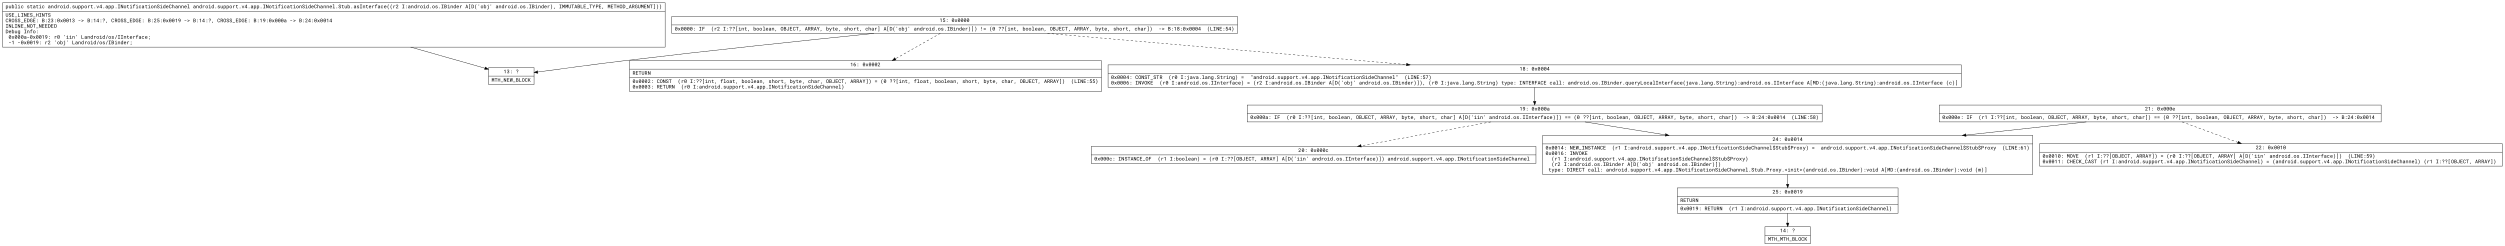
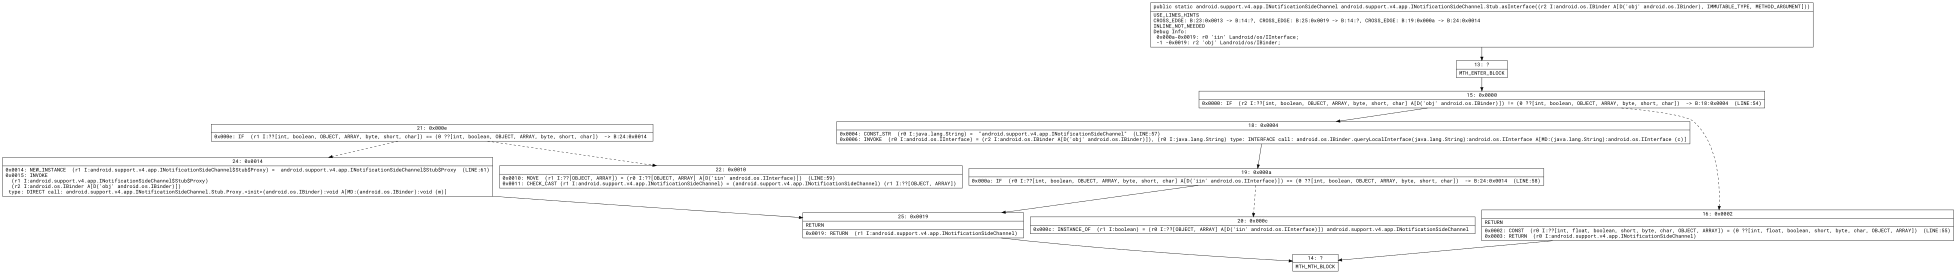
(1227, 49) -> (1384, 114)
(706, 51) -> (1482, 82)
(511, 80) -> (1482, 73)
(1625, 128) -> (1102, 199)
(2026, 128) -> (365, 149)
(1570, 153) -> (30, 175)
none -> (1447, 250)
